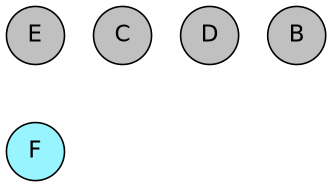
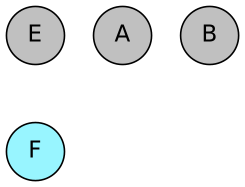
(123, 35) -> none
none -> (123, 35)
(210, 35) -> none
